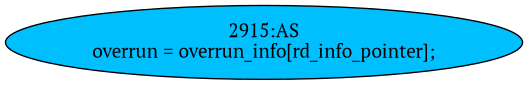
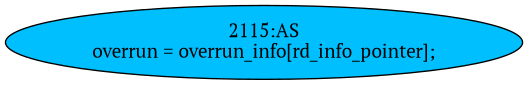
(264, 42) -> (264, 42)
